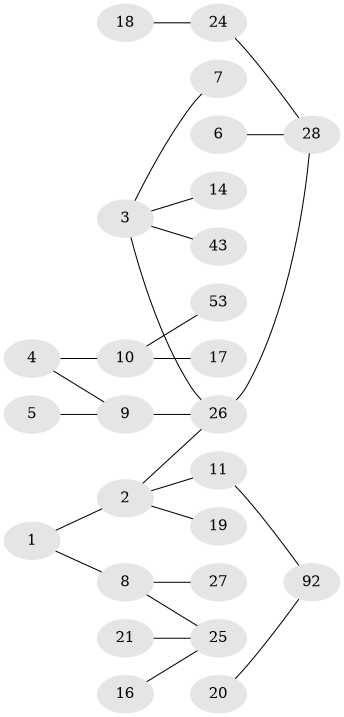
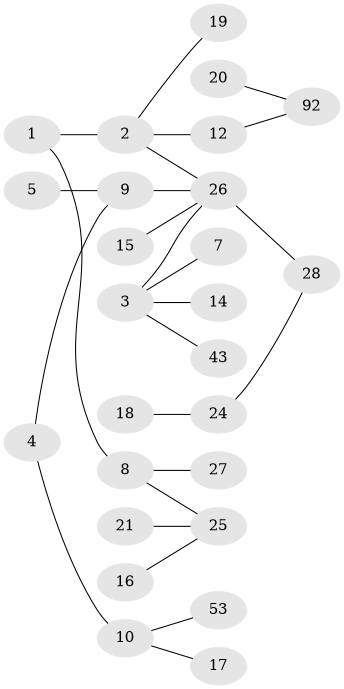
(219, 135) -> none
none -> (125, 247)
(219, 470) -> (219, 135)
